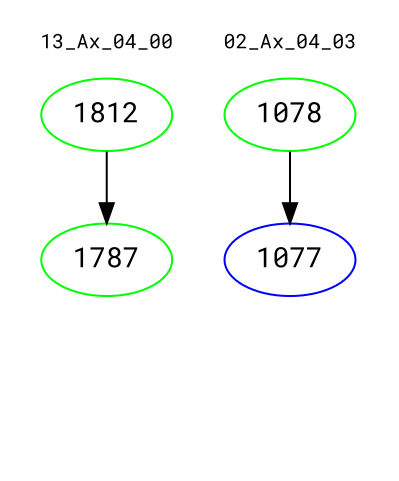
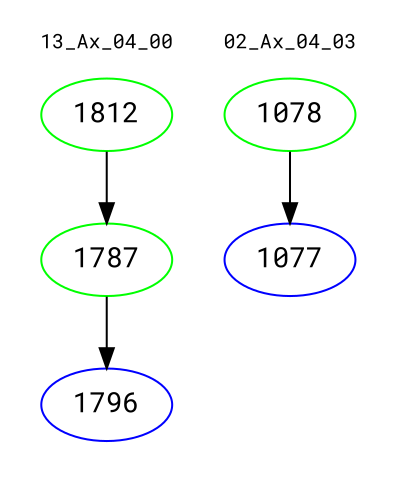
none -> (107, 405)
